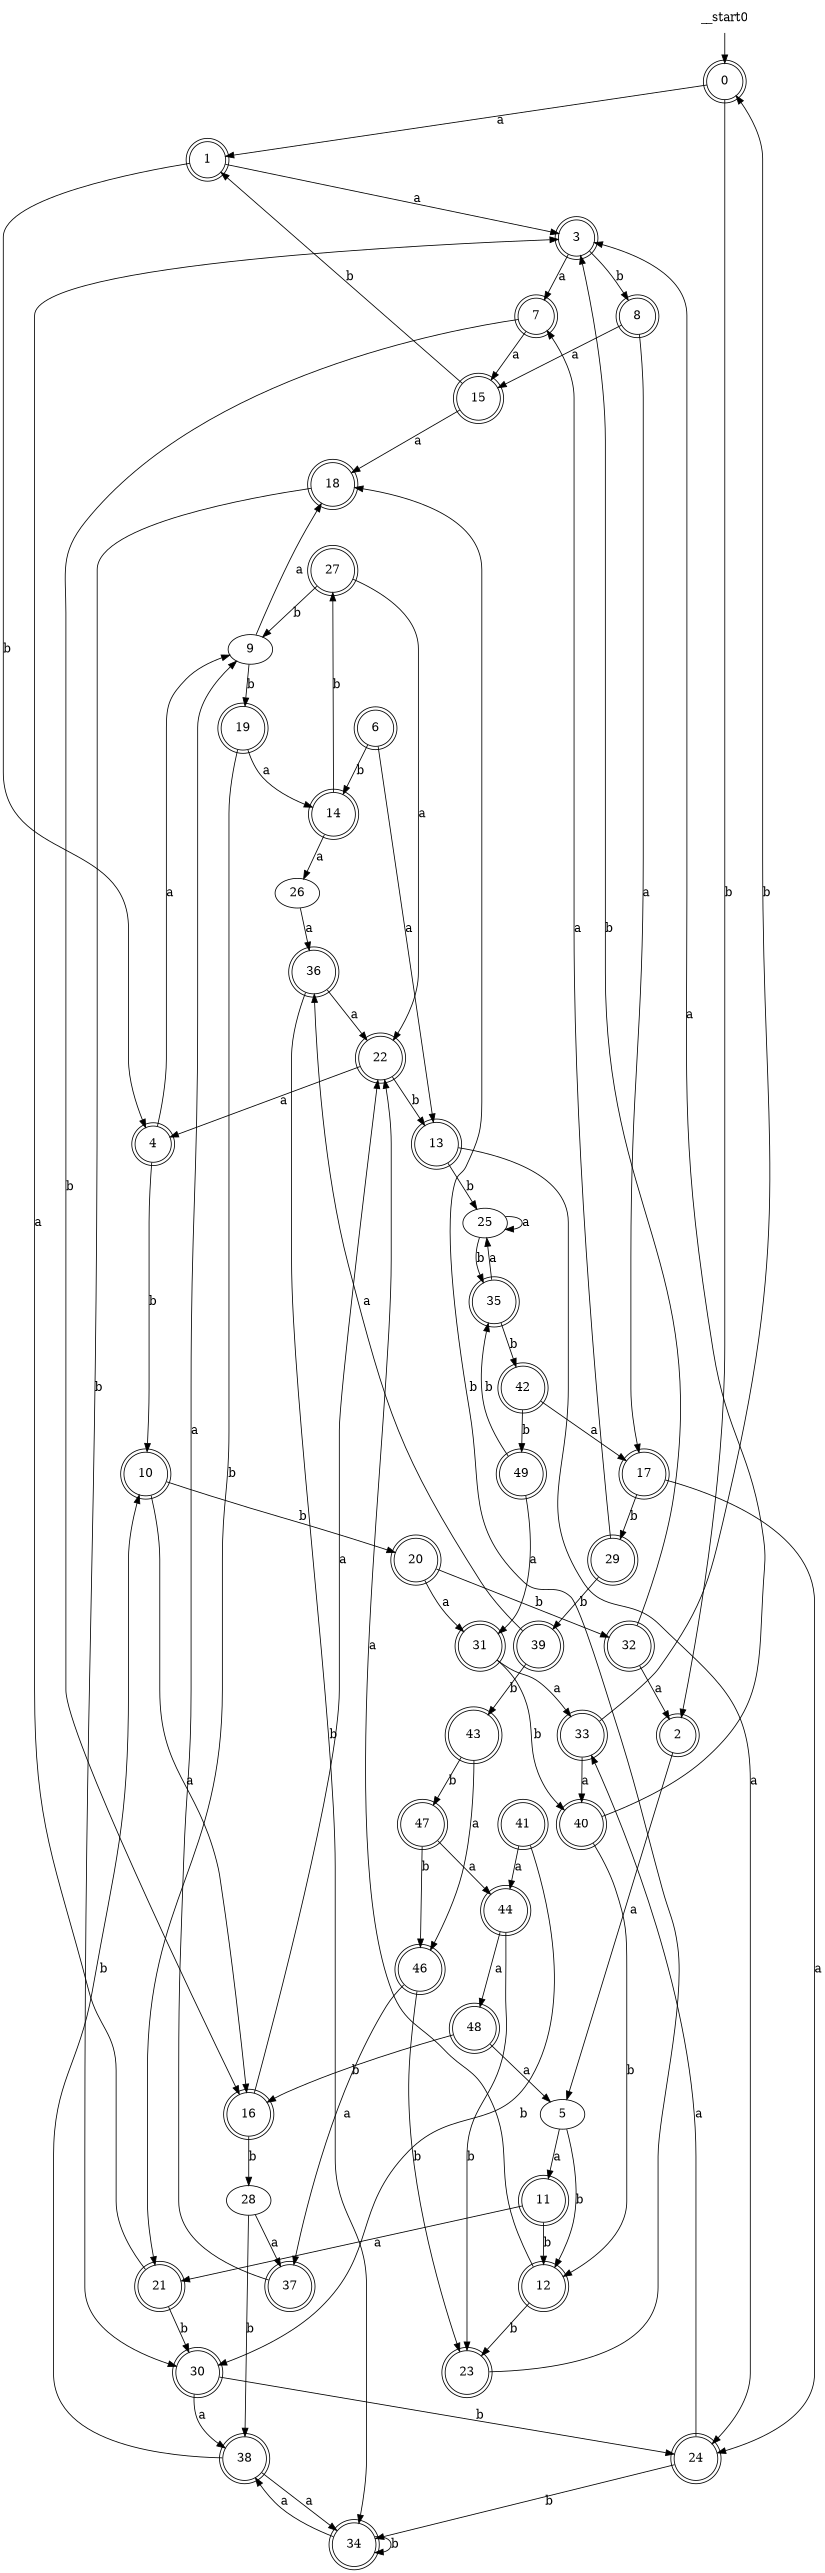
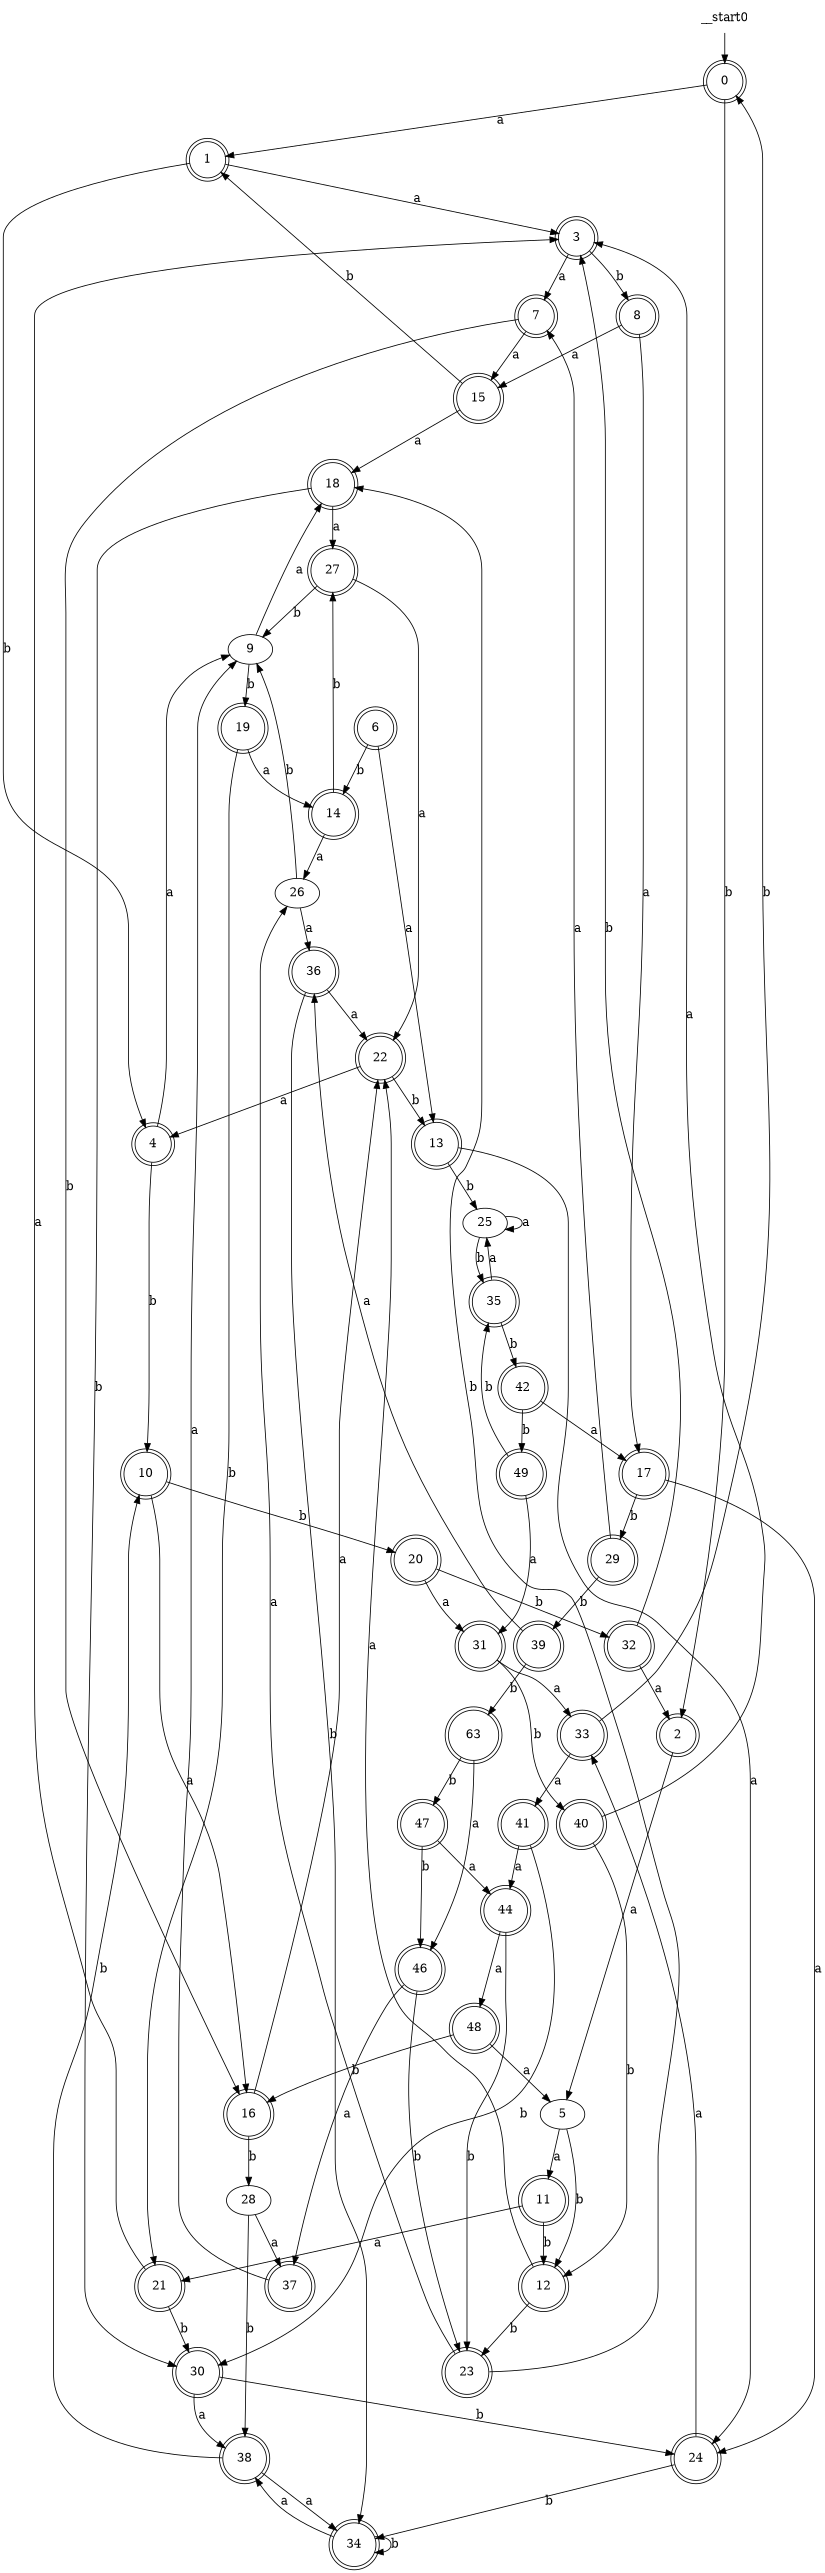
none -> (333, 523)
none -> (286, 773)
none -> (270, 1646)
(474, 1735) -> (474, 1735)
(582, 1776) -> (555, 1776)
